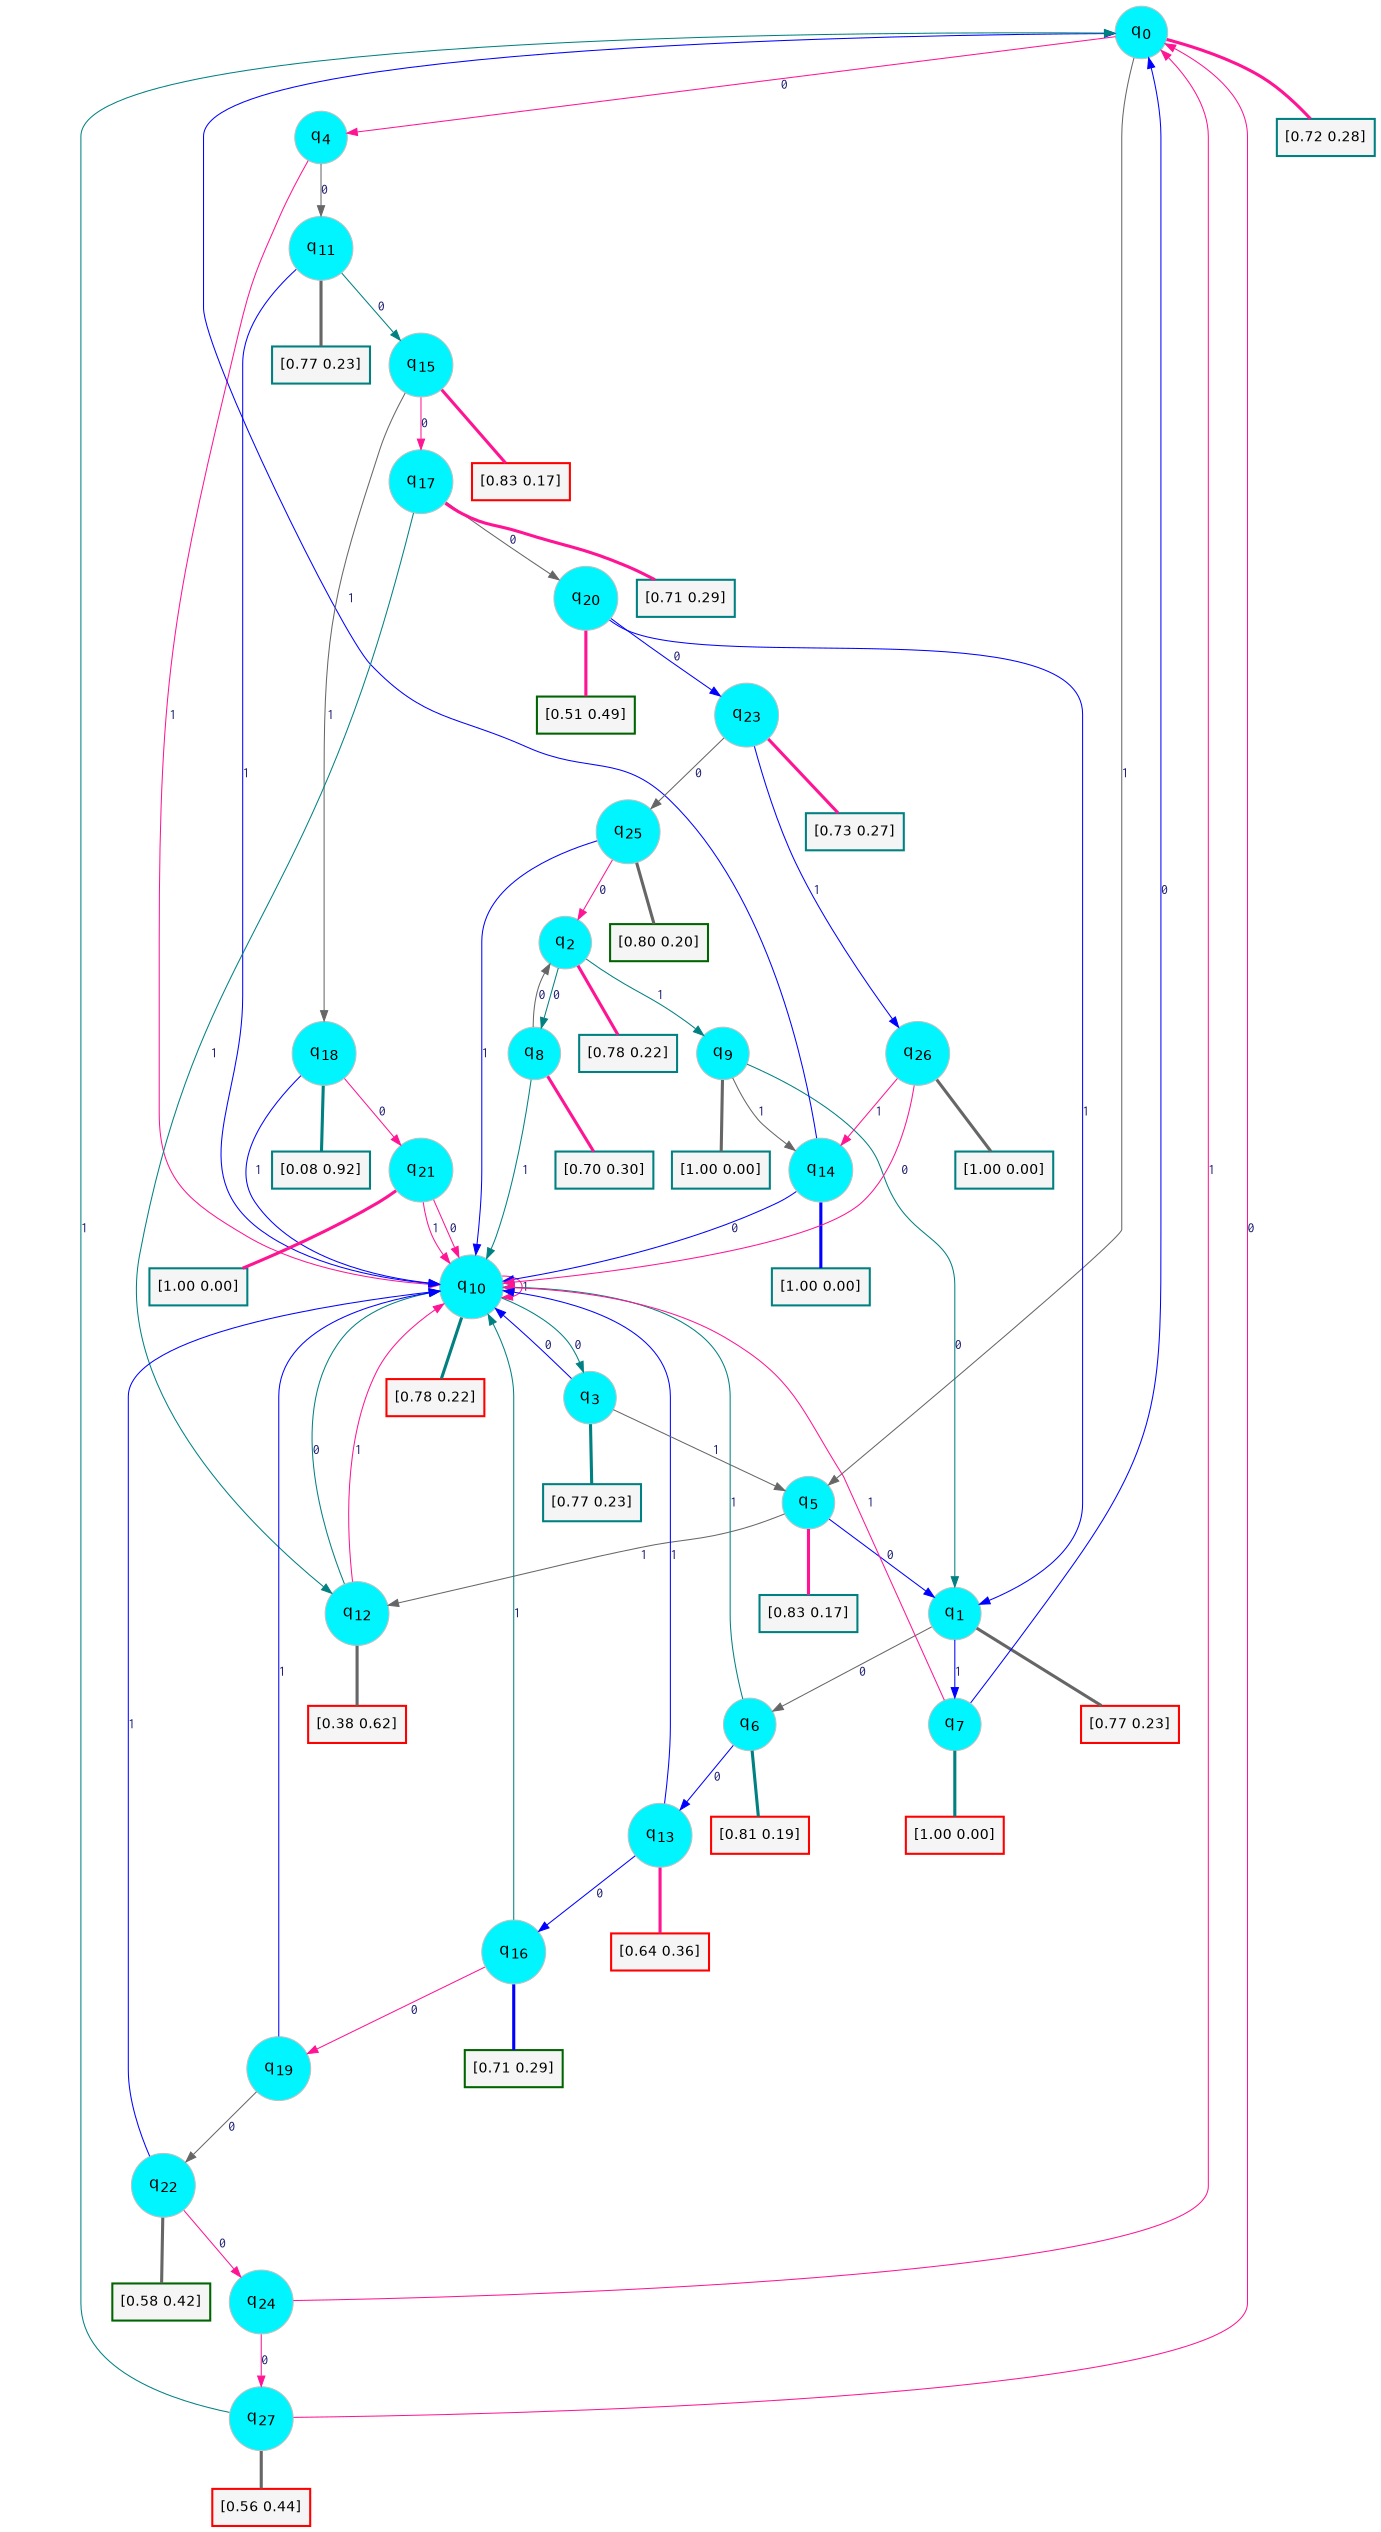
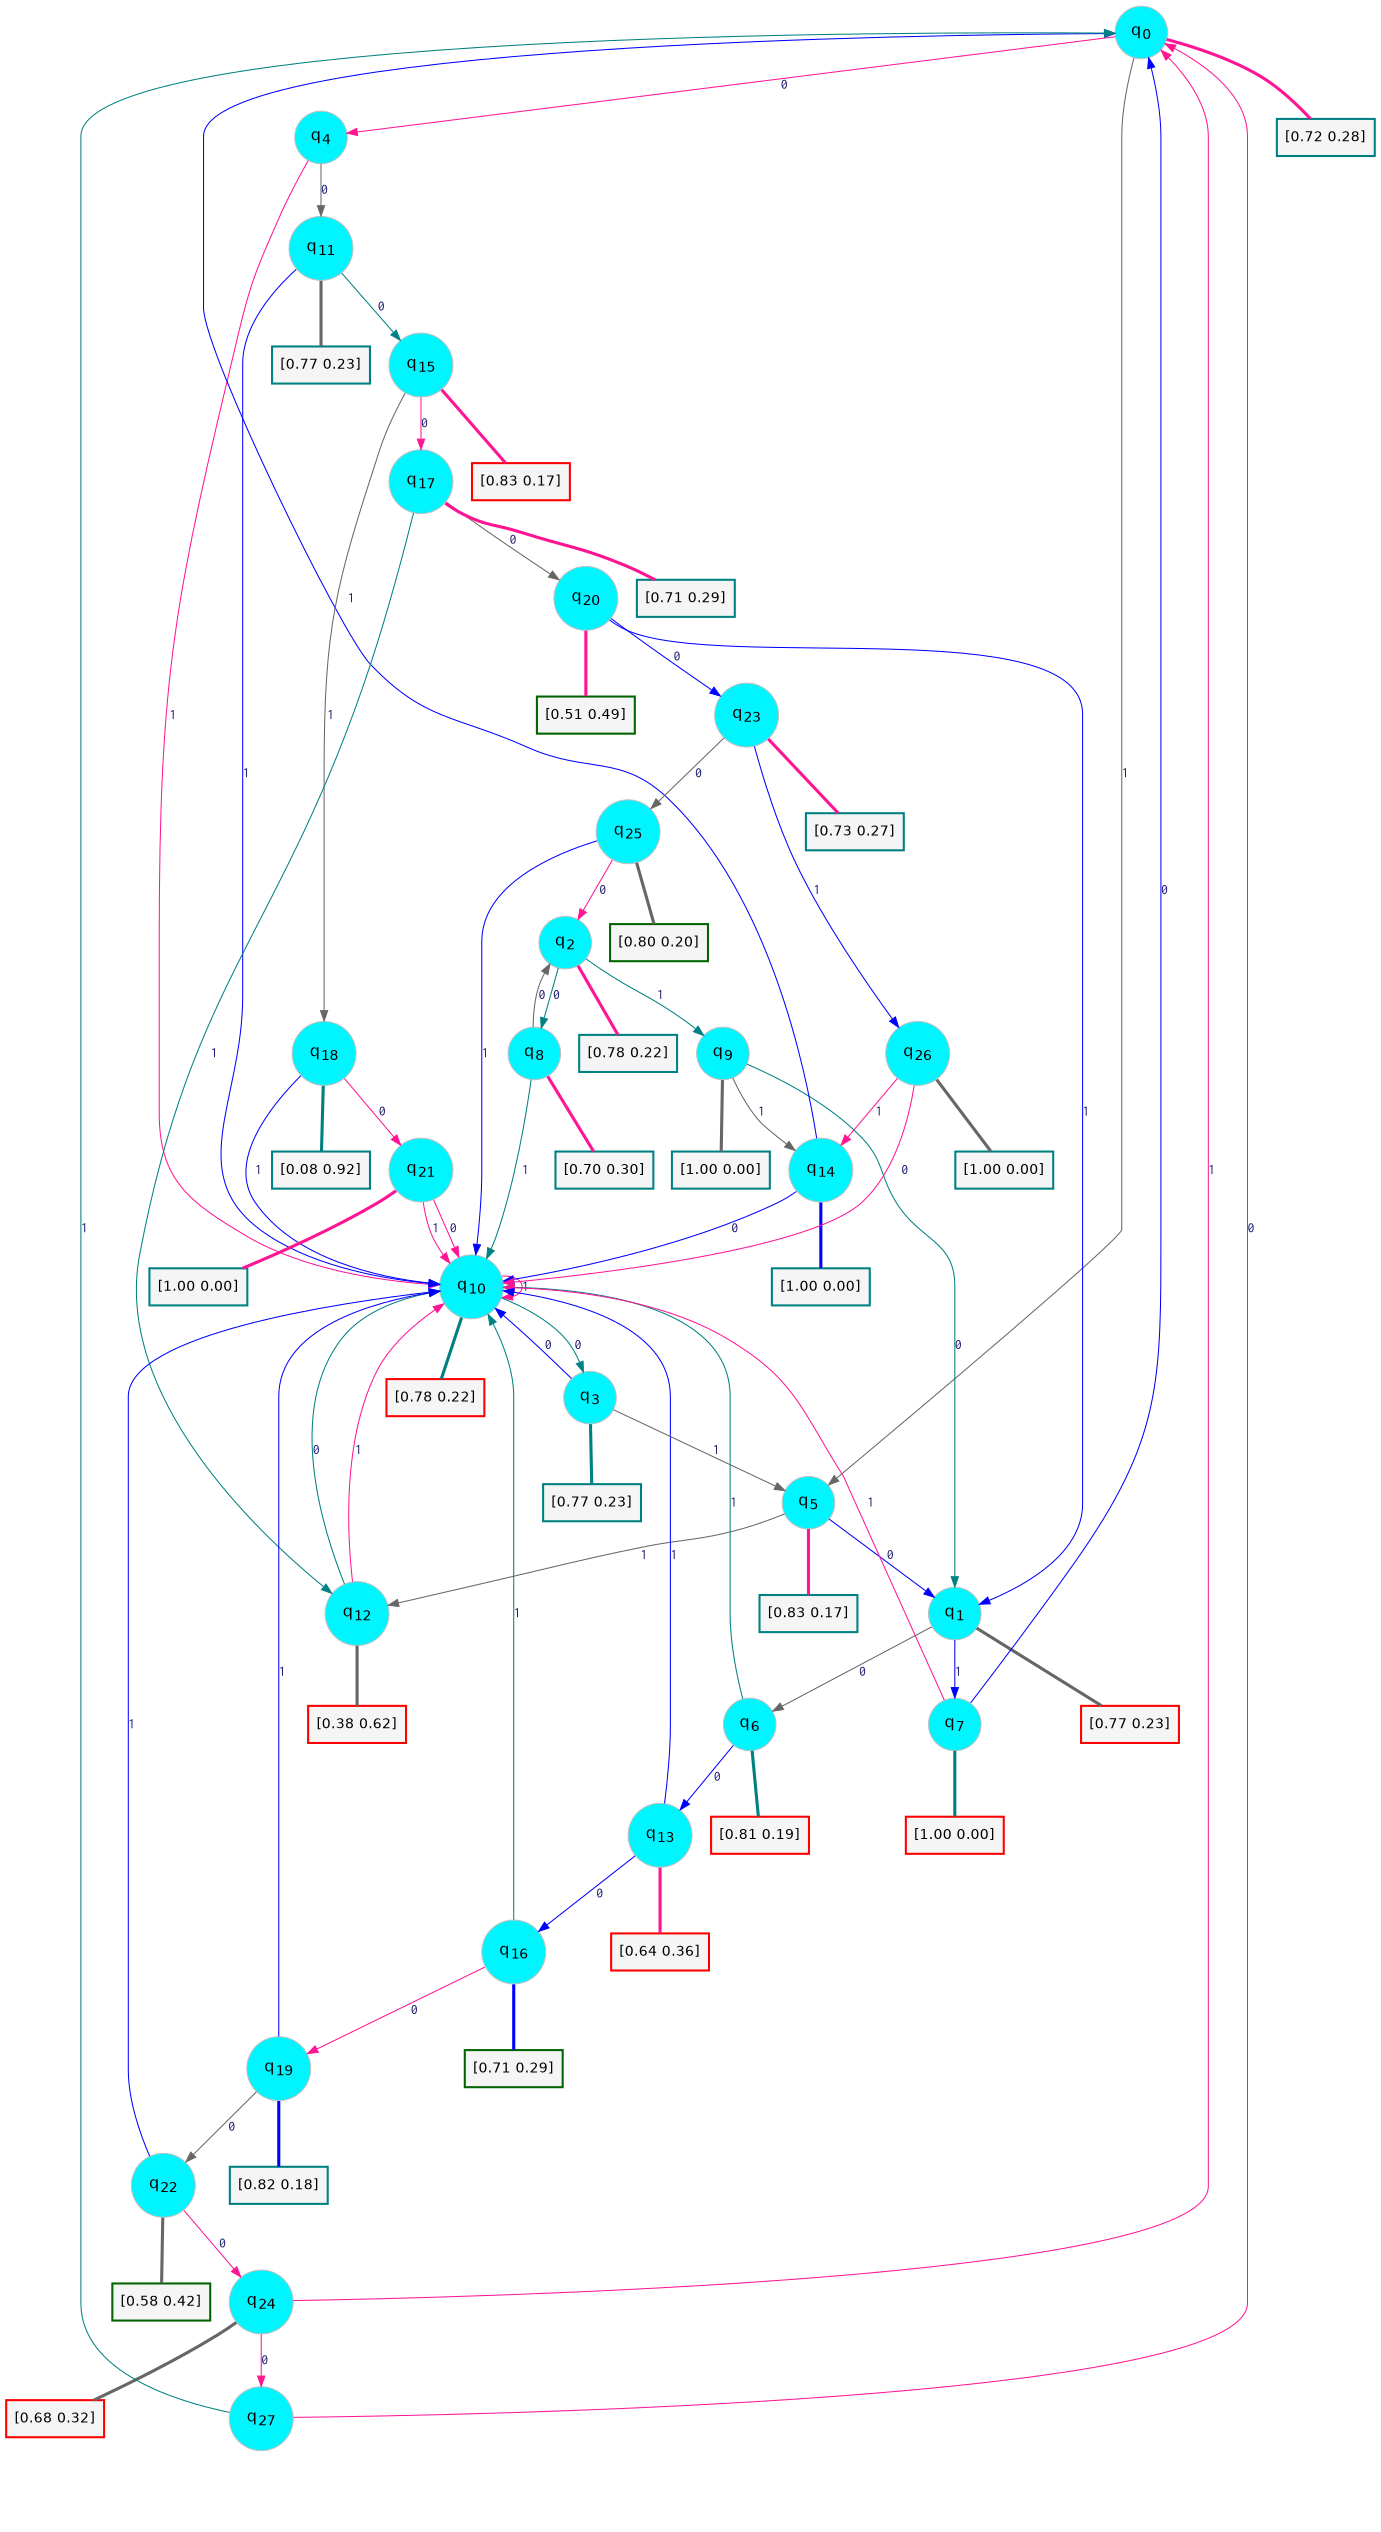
none -> (279, 2185)
none -> (55, 2419)
(261, 2507) -> none
